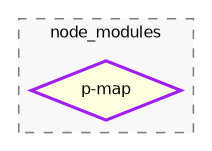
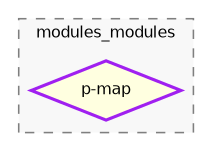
(106, 34) -> (106, 34)
